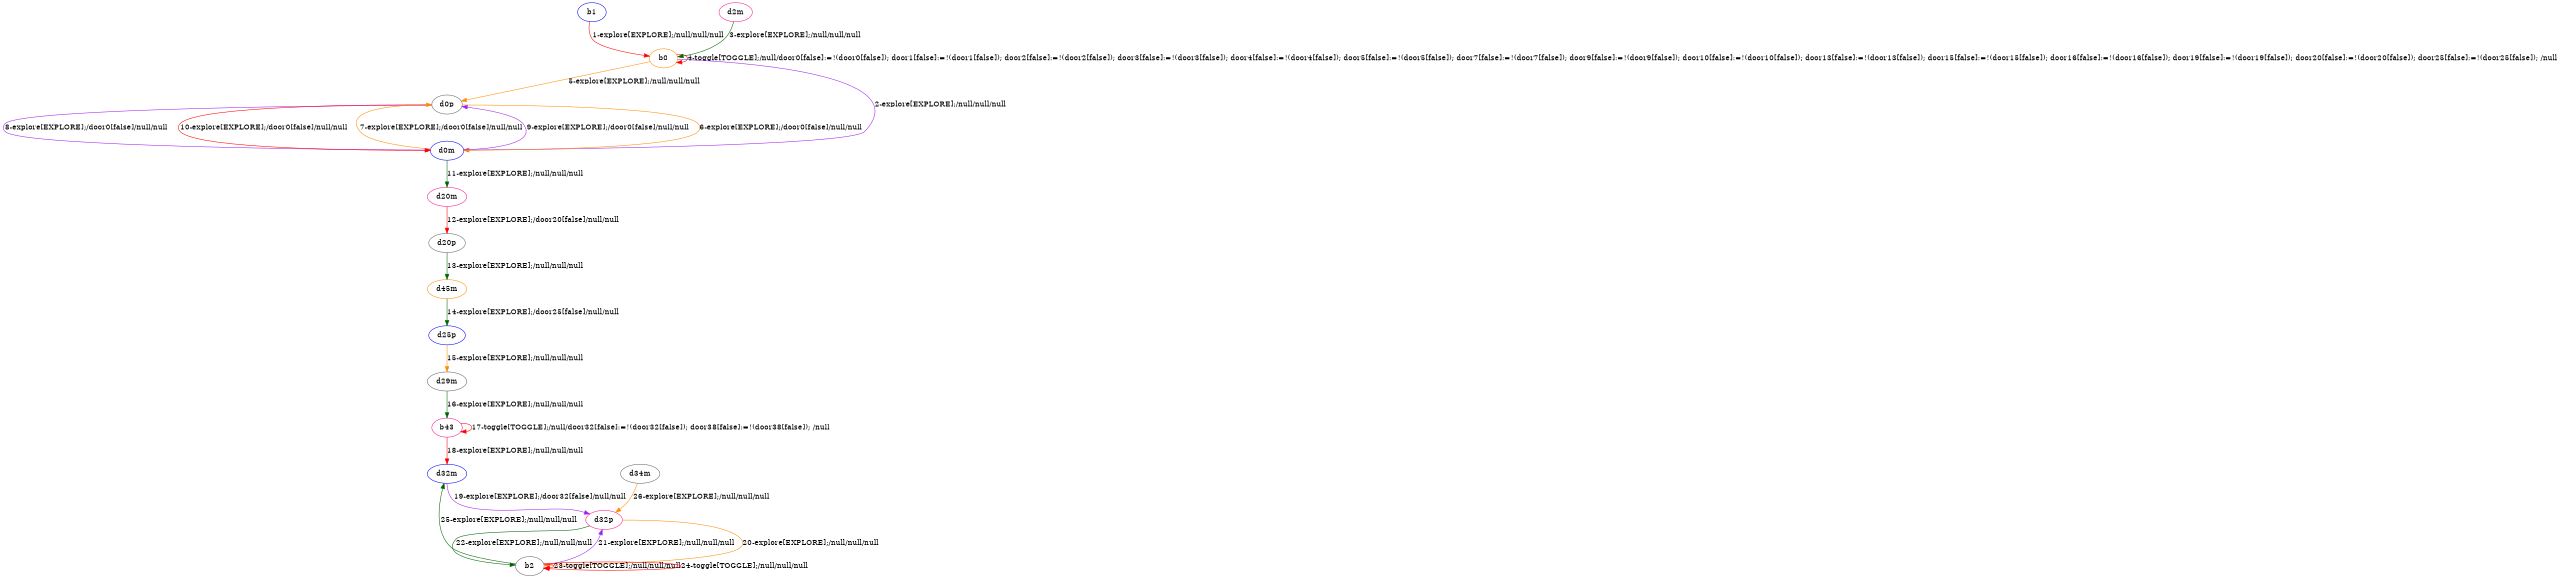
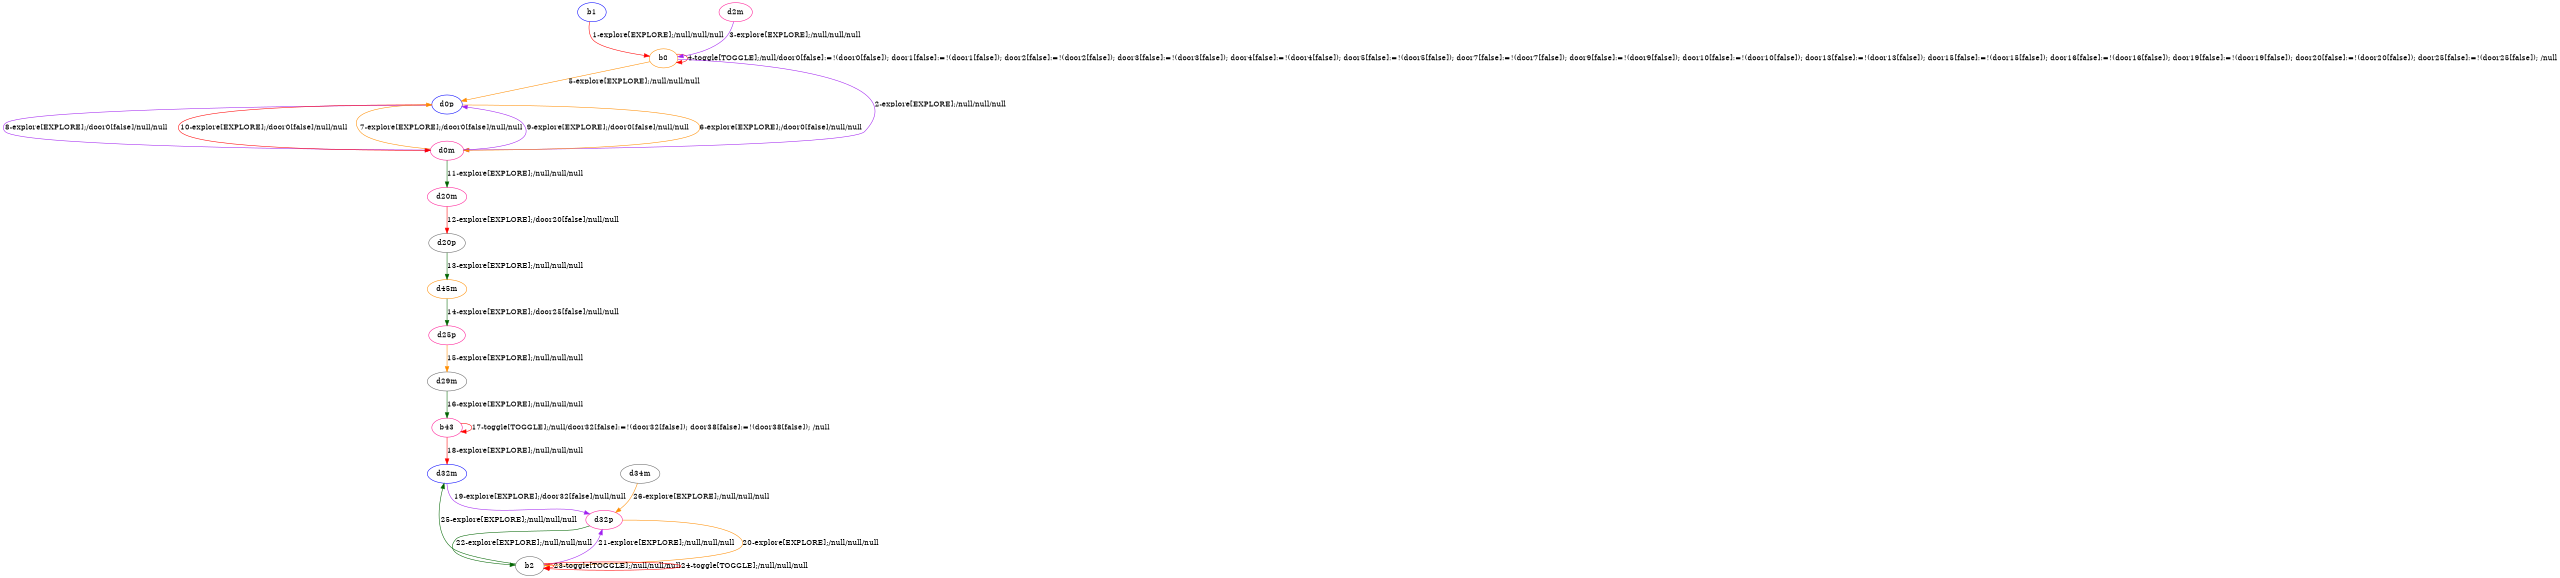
(714, 46) -> (714, 46)
(447, 105) -> (447, 105)
(447, 151) -> (447, 151)
(447, 335) -> (447, 335)
